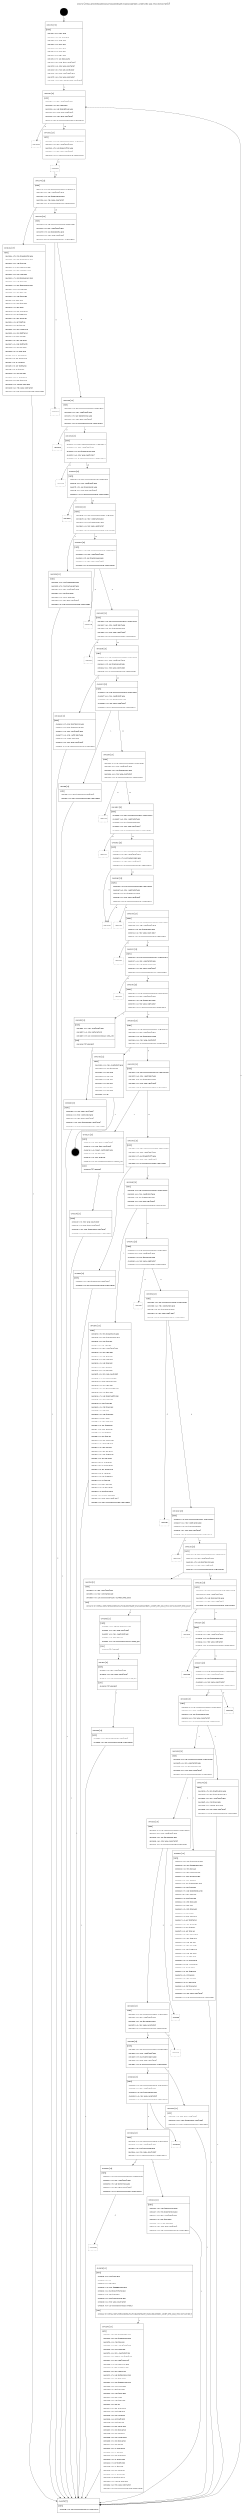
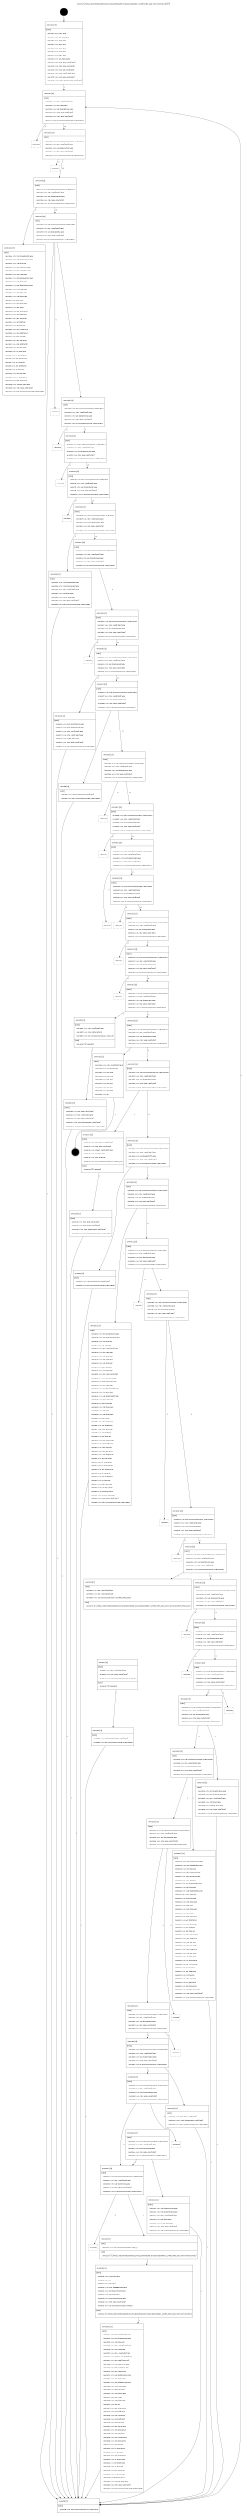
(55, 174) -> (61, 168)
(88, 625) -> none
(112, 912) -> (139, 907)
(33, 1454) -> (47, 1373)
(120, 1634) -> none
(147, 2116) -> (122, 2132)
none -> (149, 2247)
